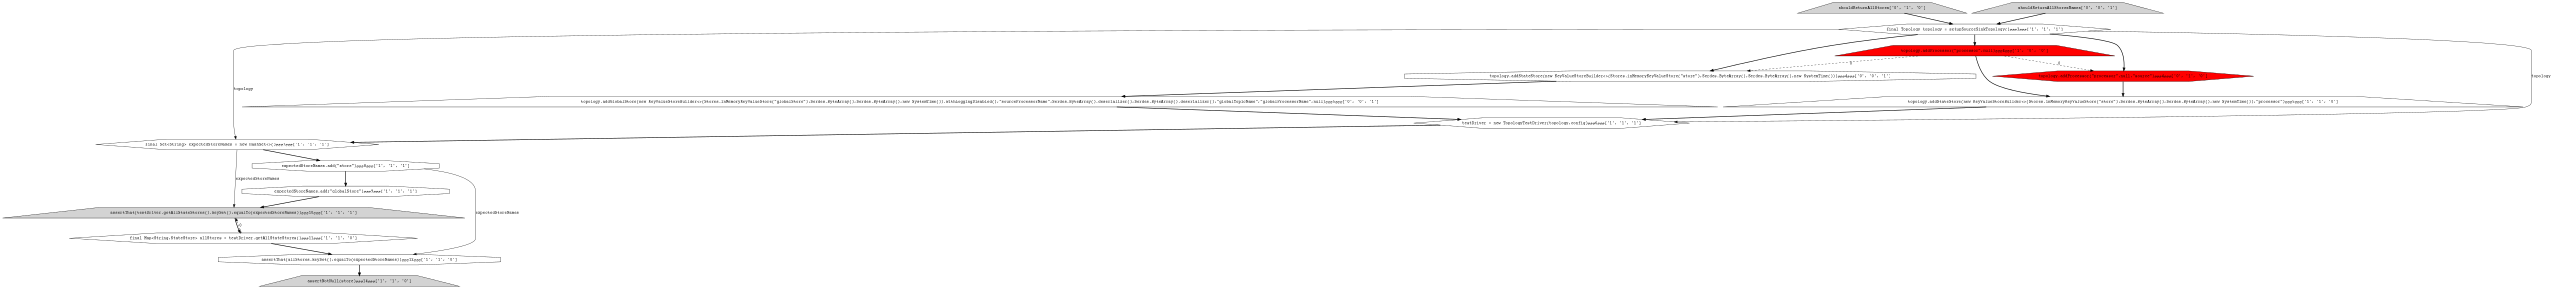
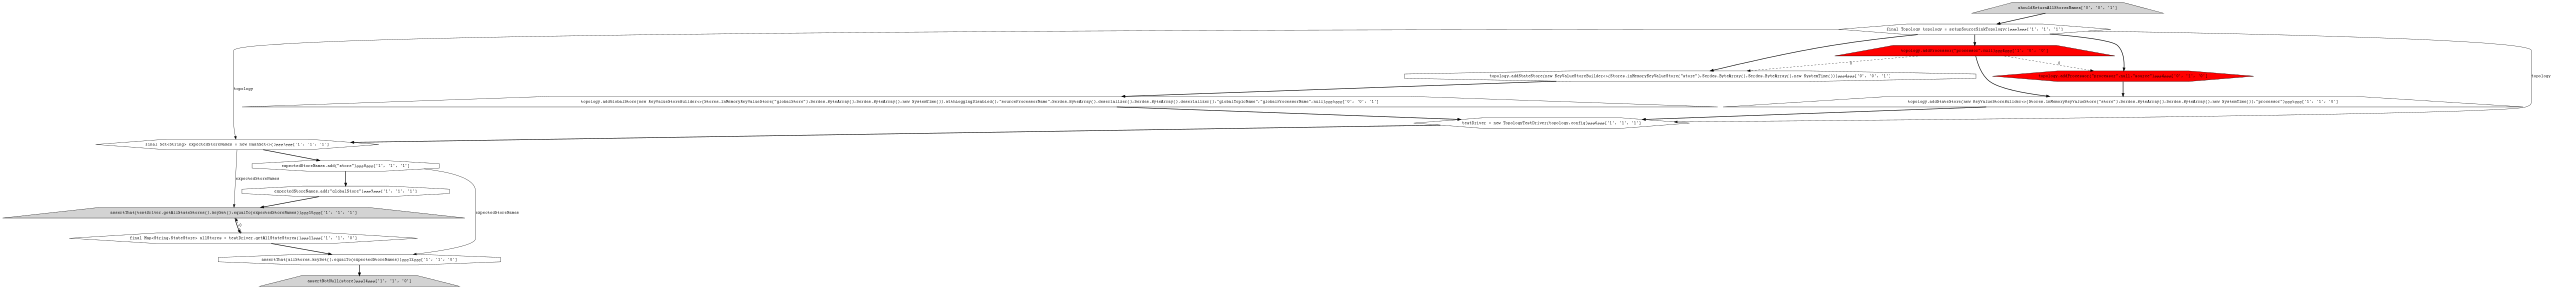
(1882, 8) -> none
